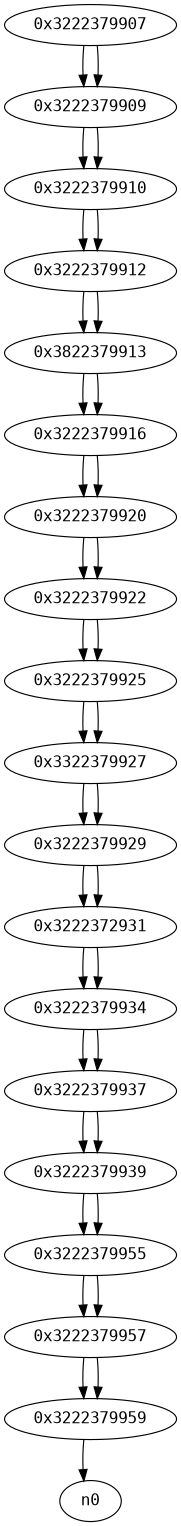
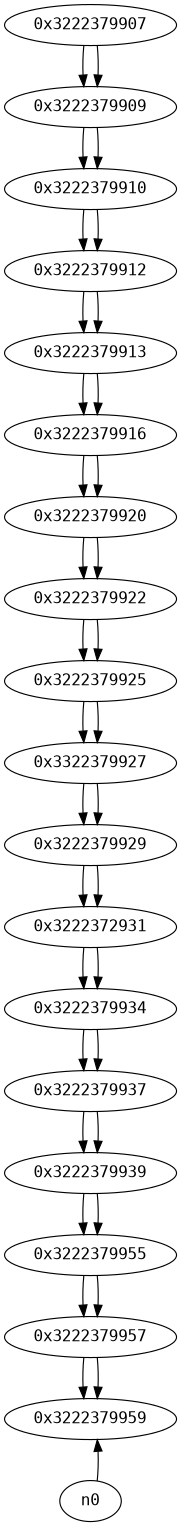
(91, 353) -> (91, 353)
(83, 1455) -> (98, 1466)
